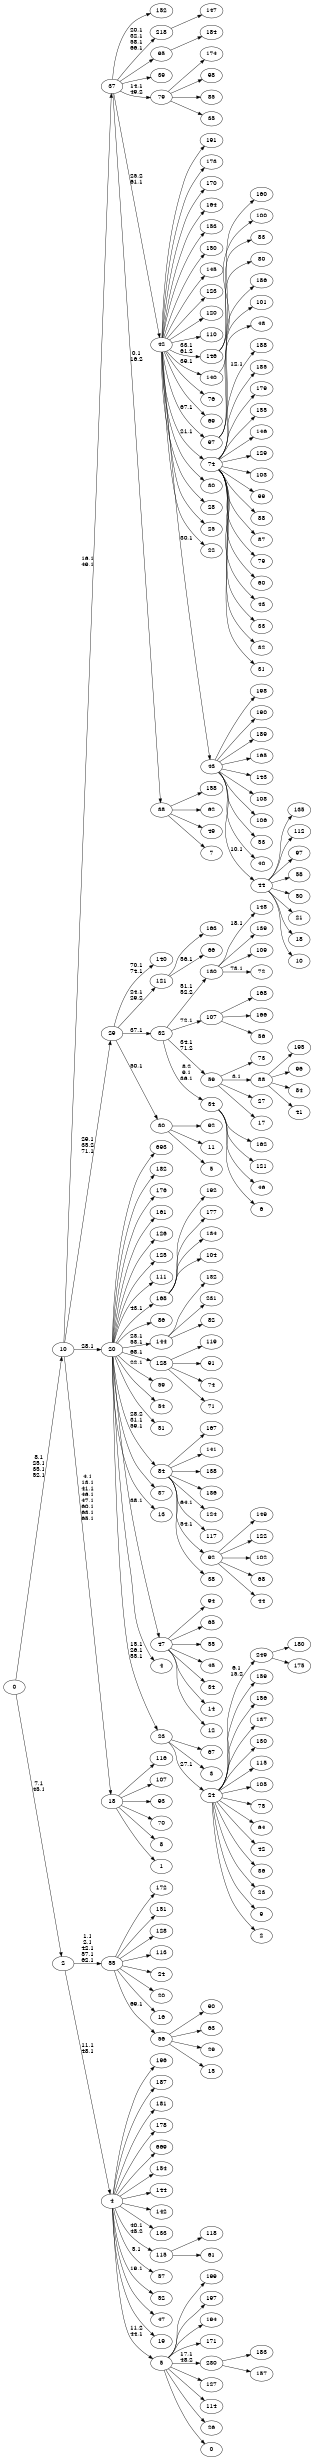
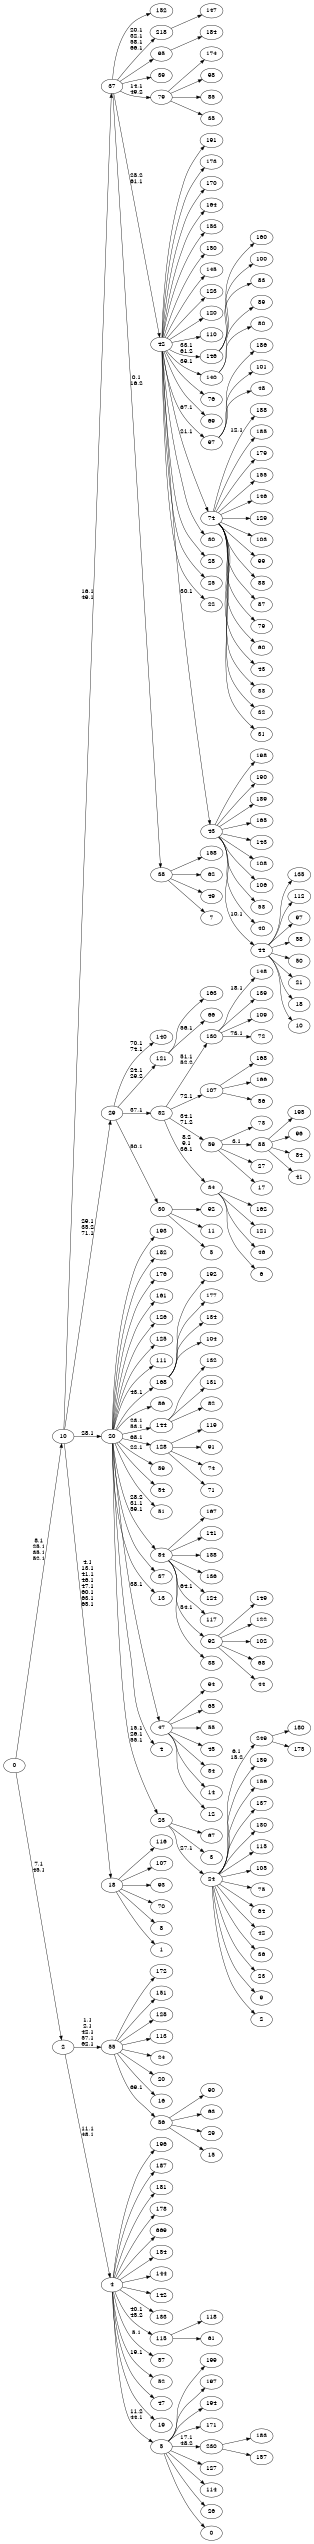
none -> (262, 302)
(161, 1148) -> (161, 1231)
(212, 1299) -> (212, 1382)
